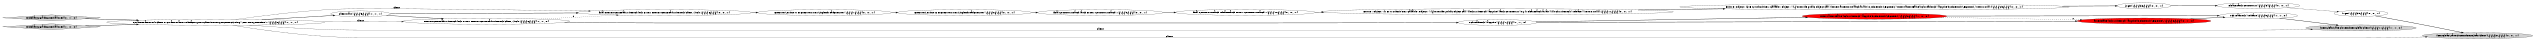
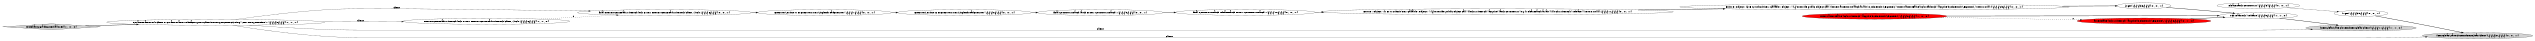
(2193, 6) -> (2200, 10)
(361, 14) -> none
(52, 18) -> none
(1498, 22) -> none
